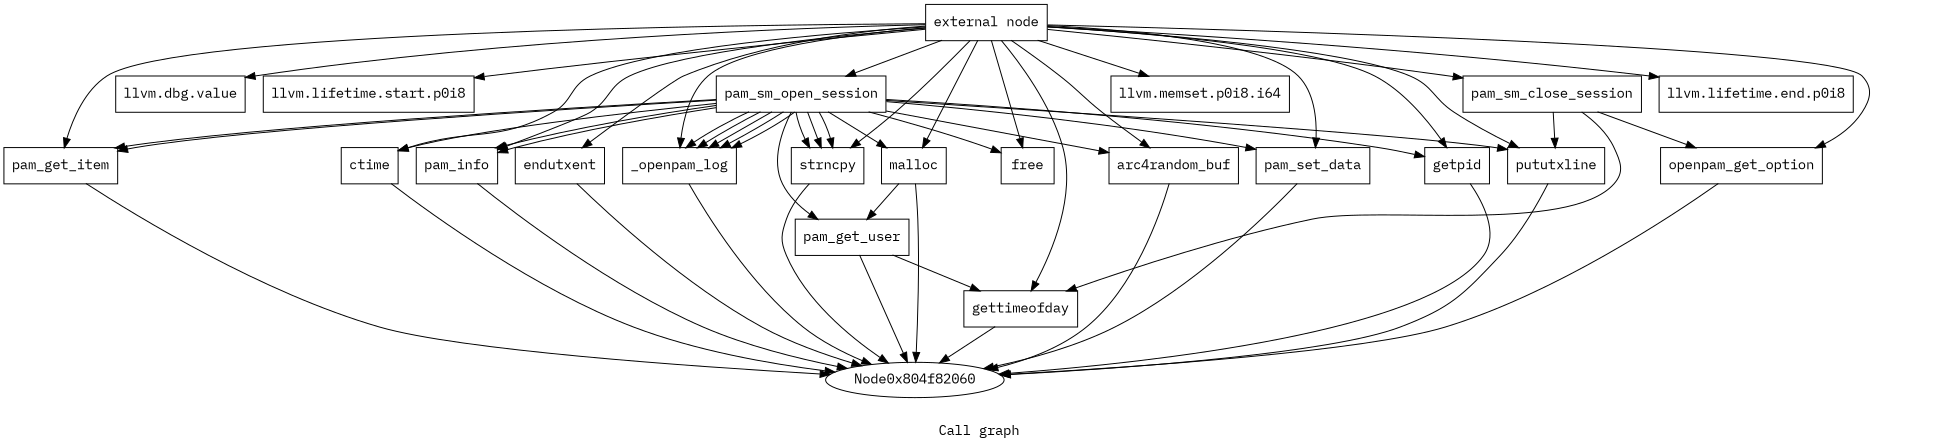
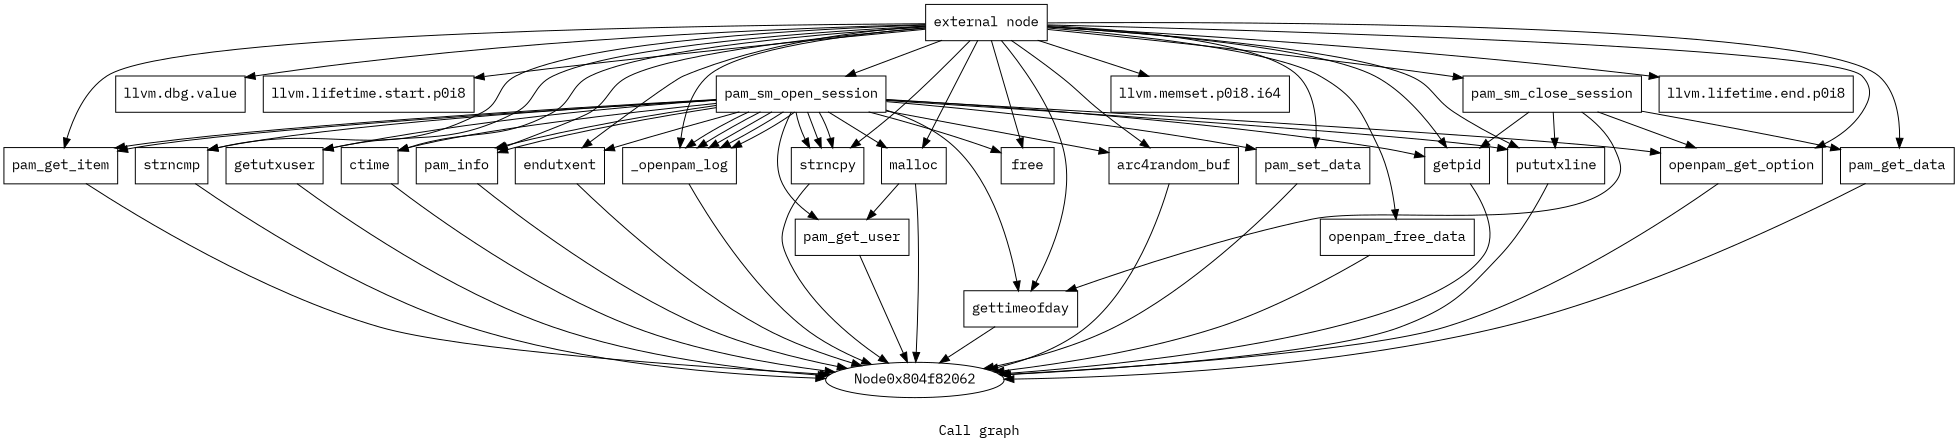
none -> (1509, 127)
none -> (674, 130)
none -> (1383, 130)
none -> (172, 166)
none -> (275, 166)
none -> (1897, 166)
none -> (1397, 237)
(932, 271) -> (977, 175)
(915, 380) -> (915, 380)
